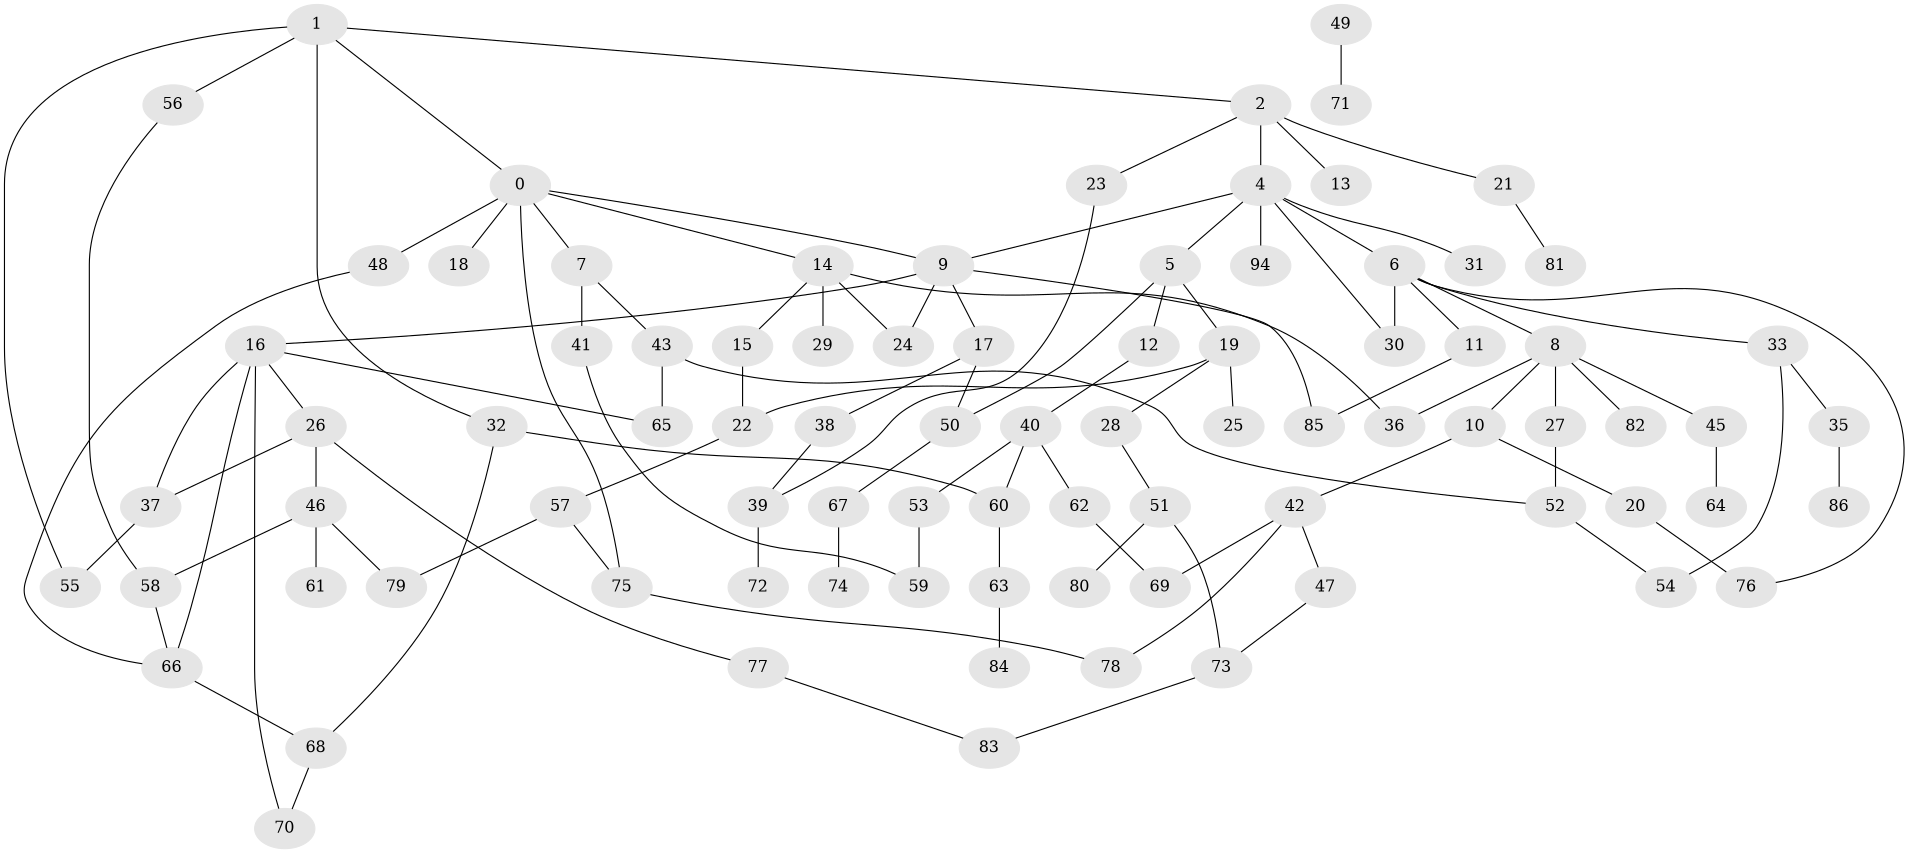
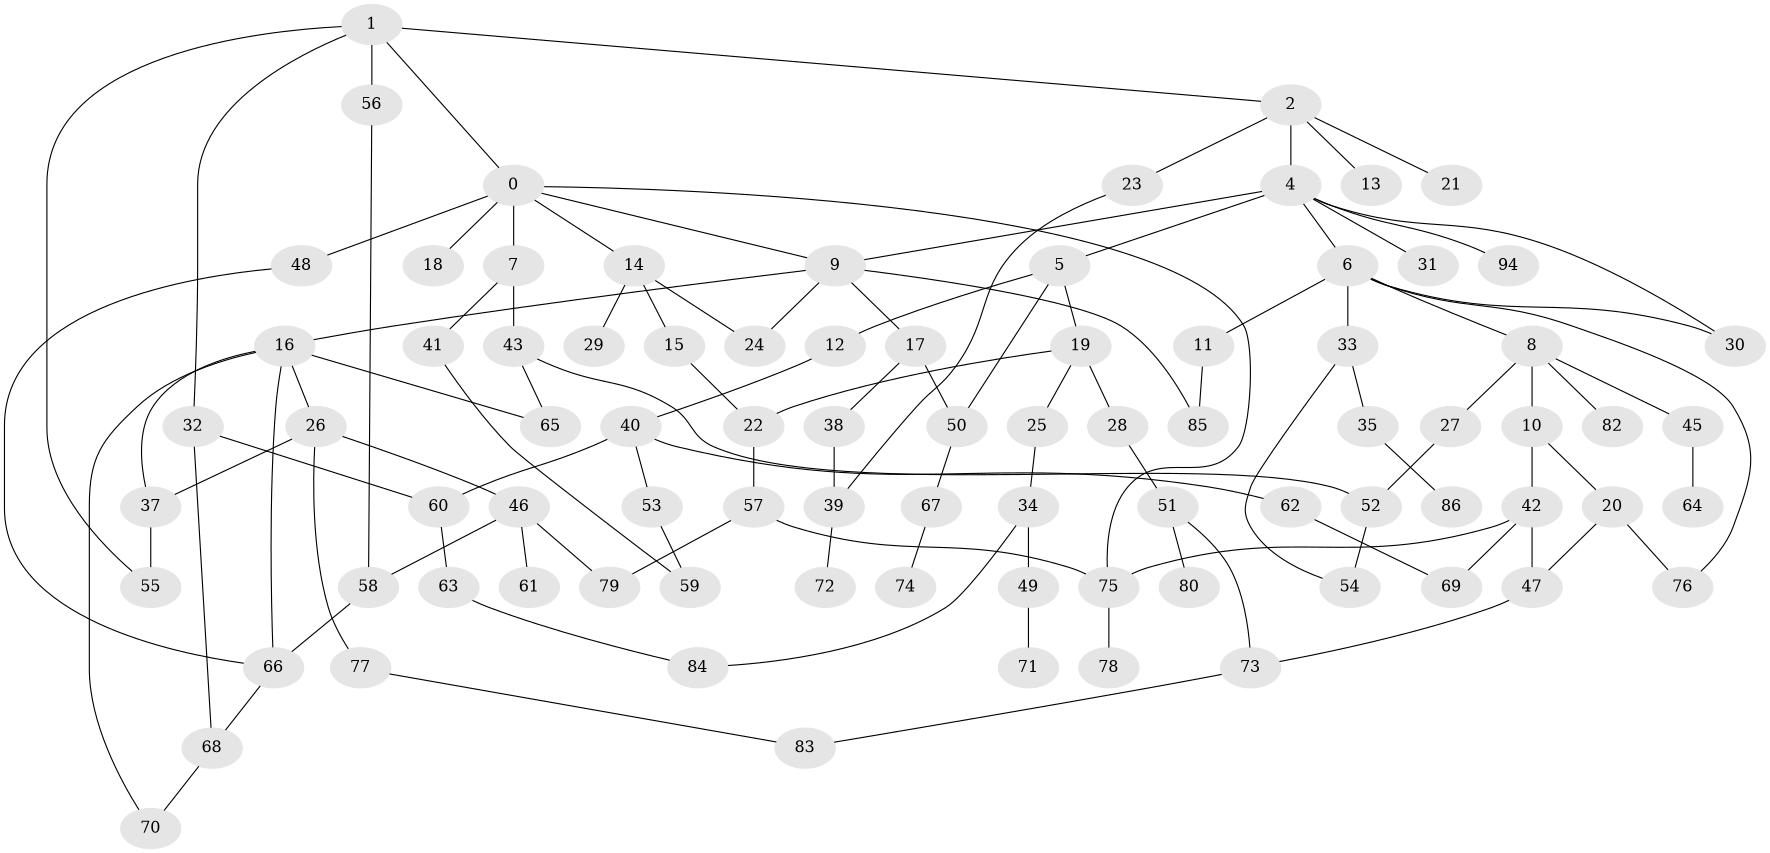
(1556, 266) -> none
(1395, 427) -> none
none -> (1028, 507)
none -> (1572, 547)
(1217, 593) -> (1320, 547)
